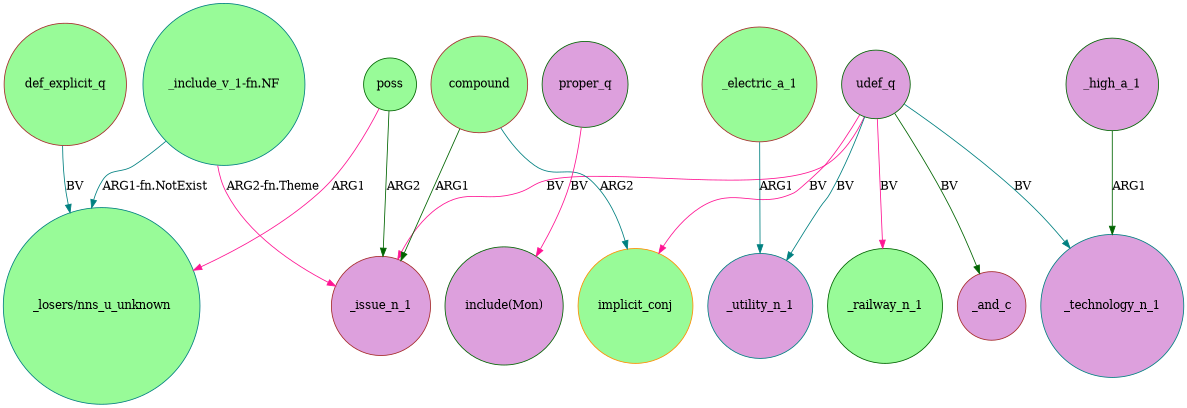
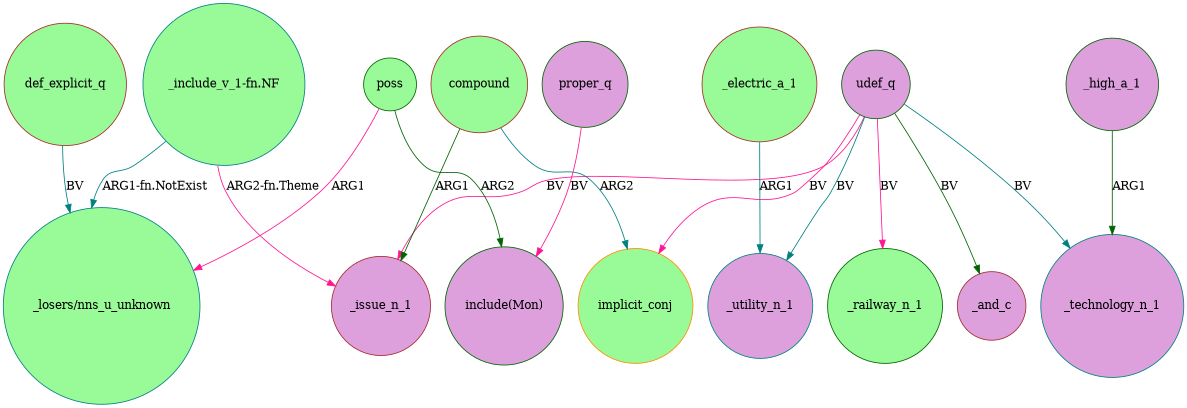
(386, 179) -> (450, 172)
